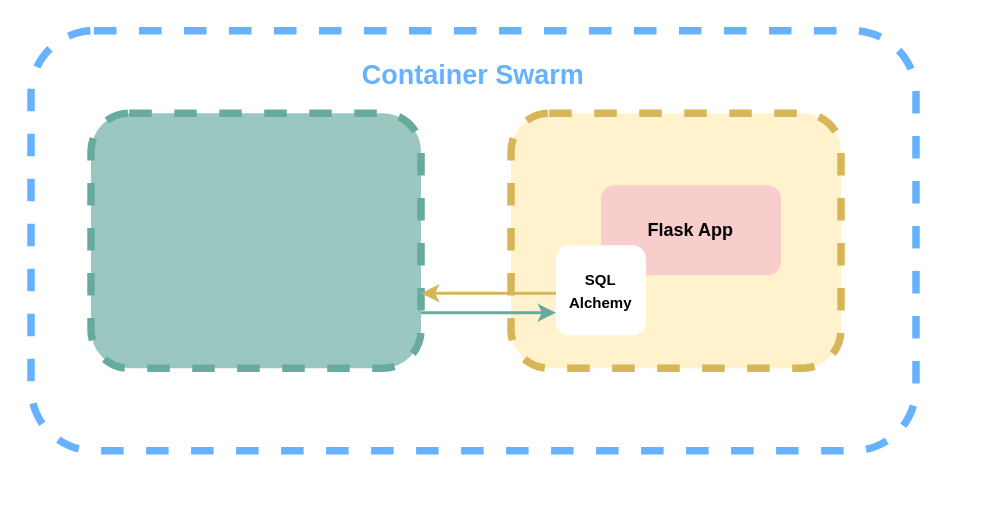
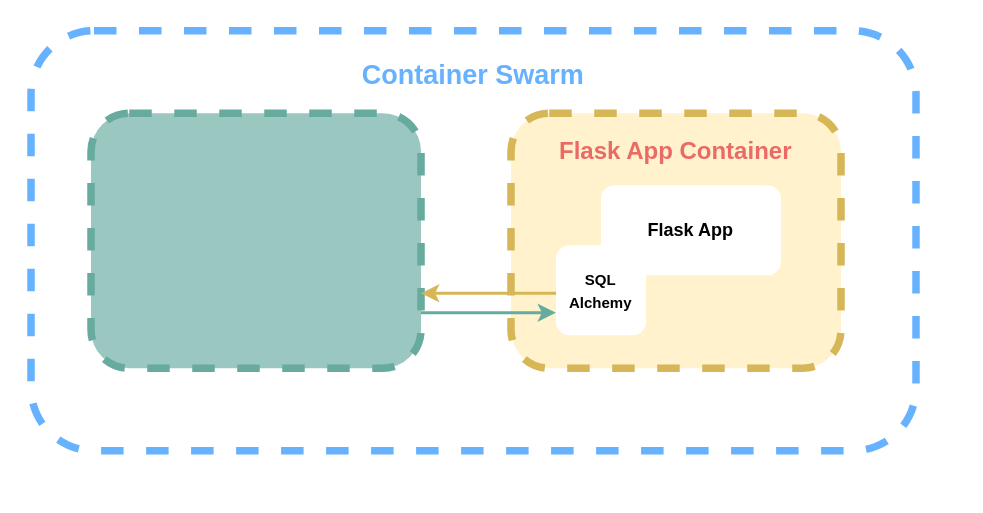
none -> (676, 151)
(691, 230) -> (691, 230)
